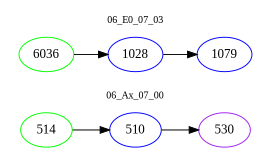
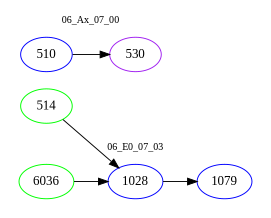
(86, 130) -> (92, 145)
